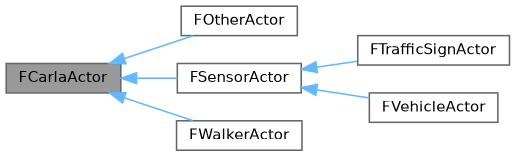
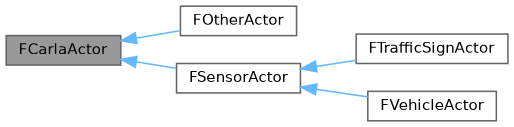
(239, 136) -> none
